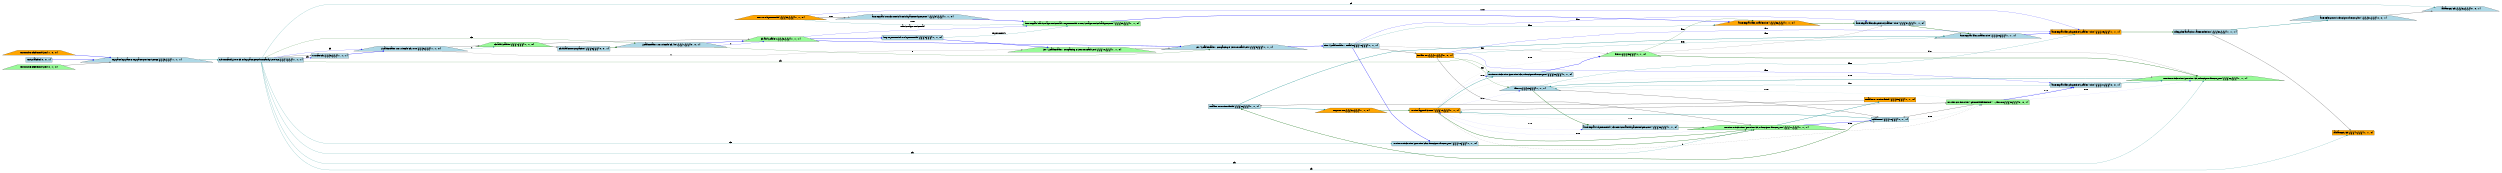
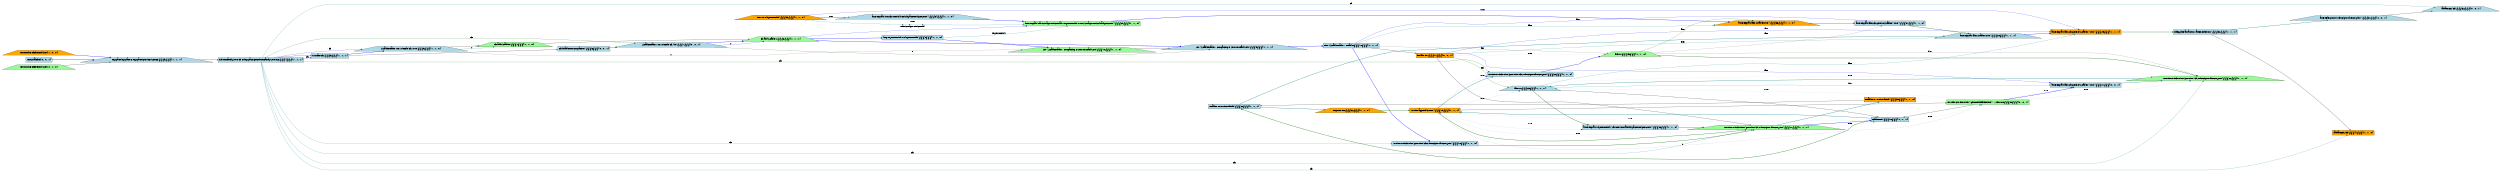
(554, 47) -> (452, 53)
(1511, 66) -> (1529, 55)
